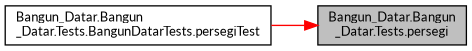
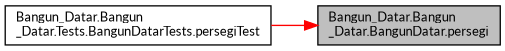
(392, 25) -> (409, 25)
